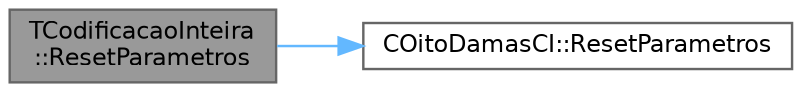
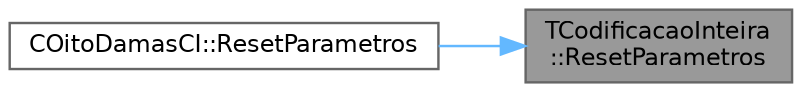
(308, 46) -> (470, 46)
